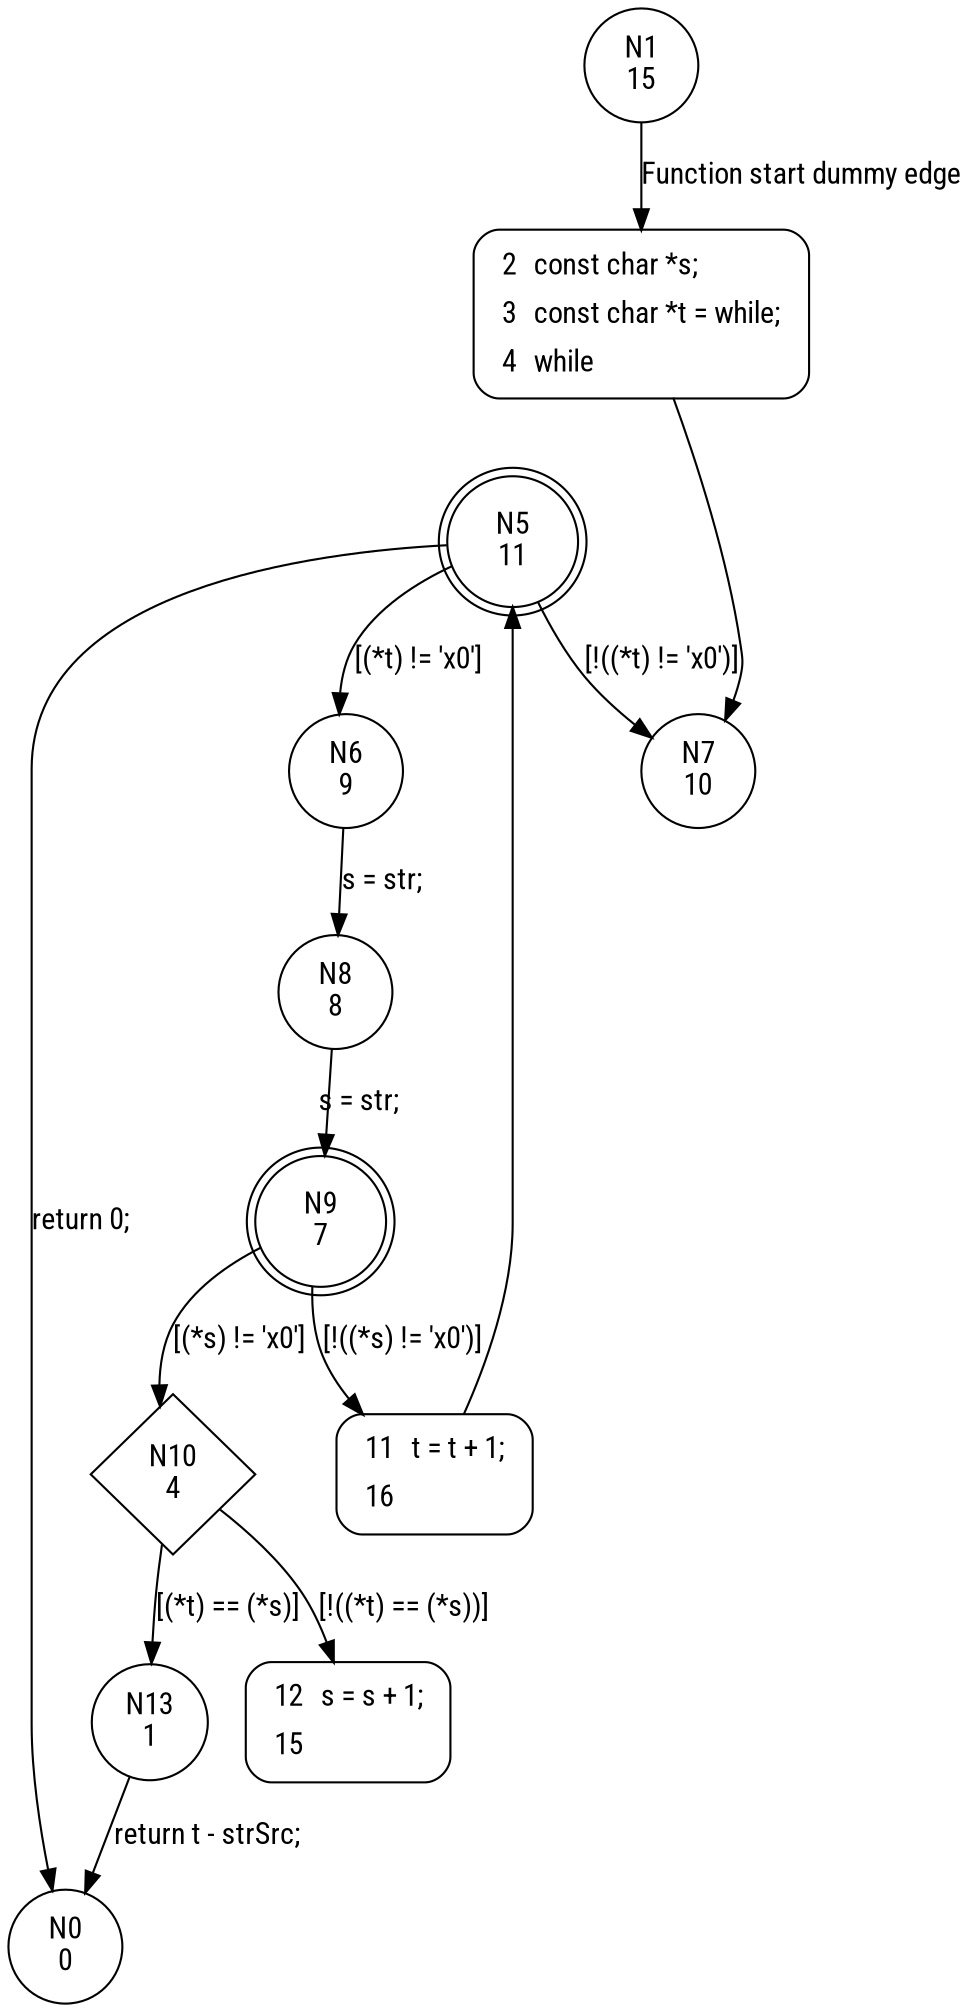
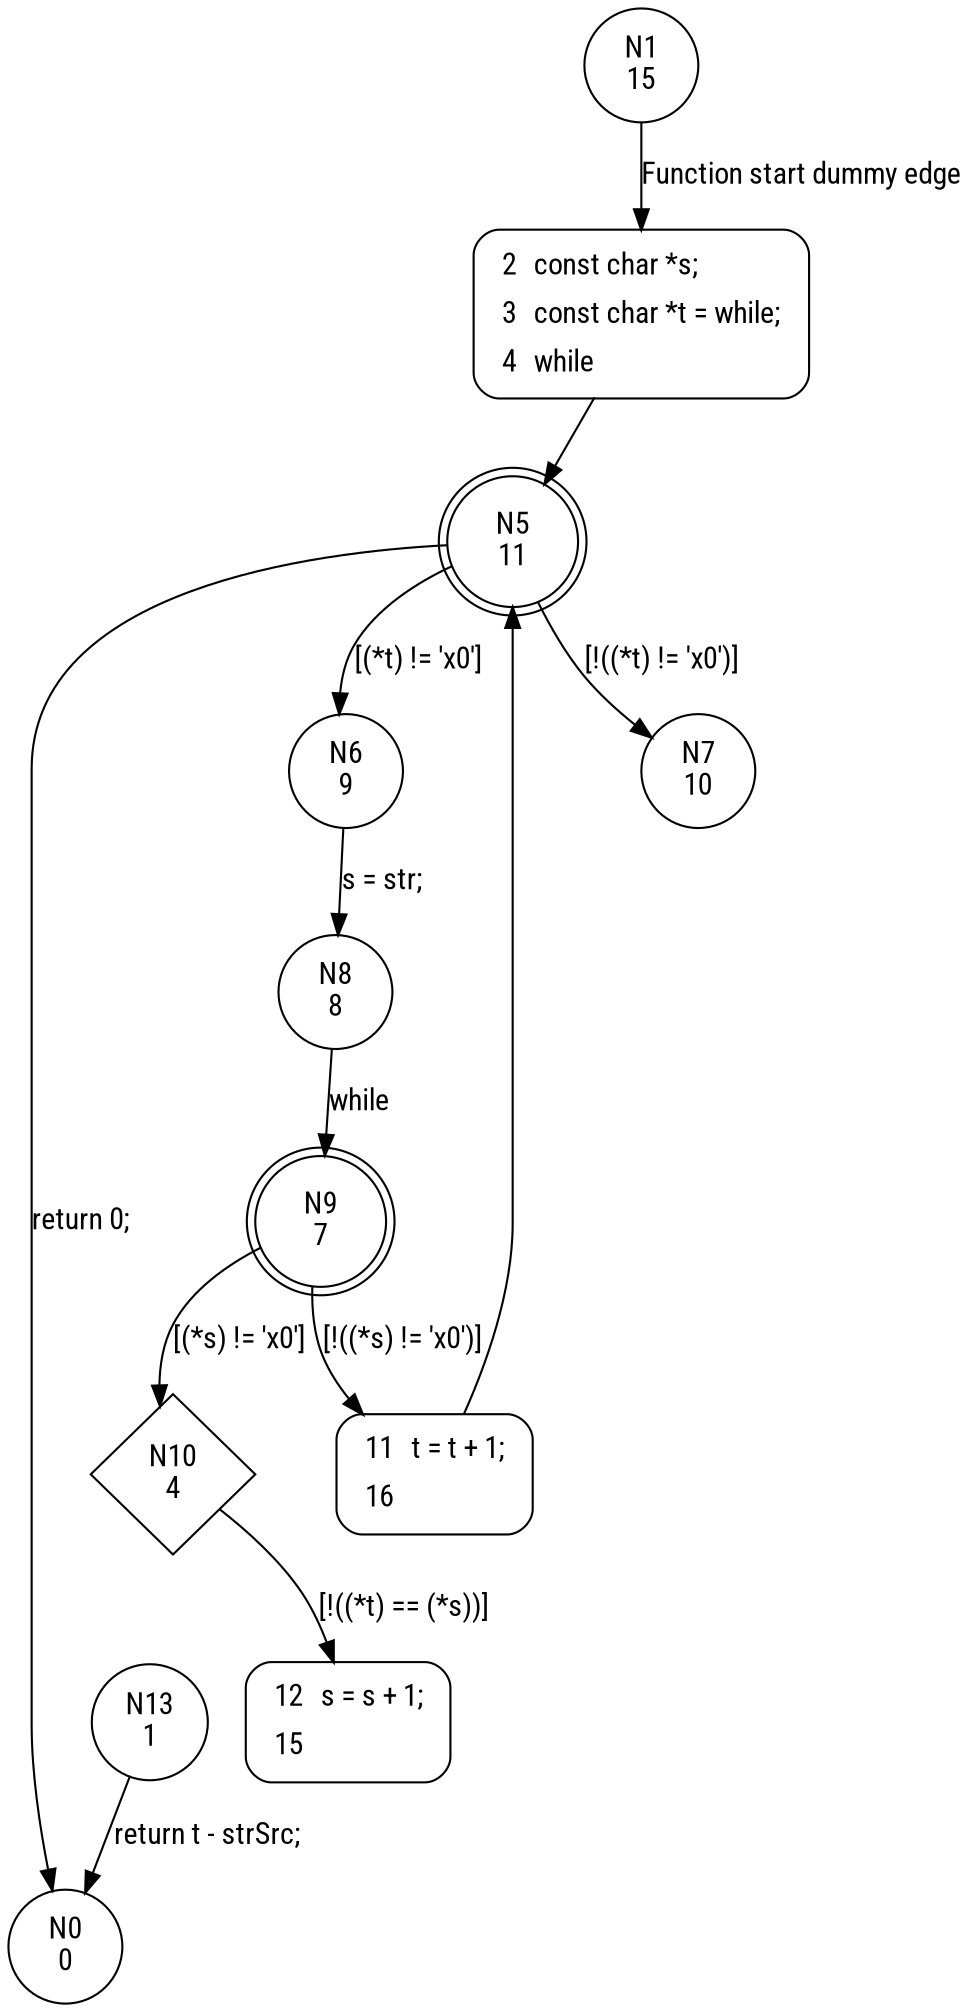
(720, 547) -> (575, 432)
(360, 1103) -> (360, 1103)
(156, 1593) -> none
